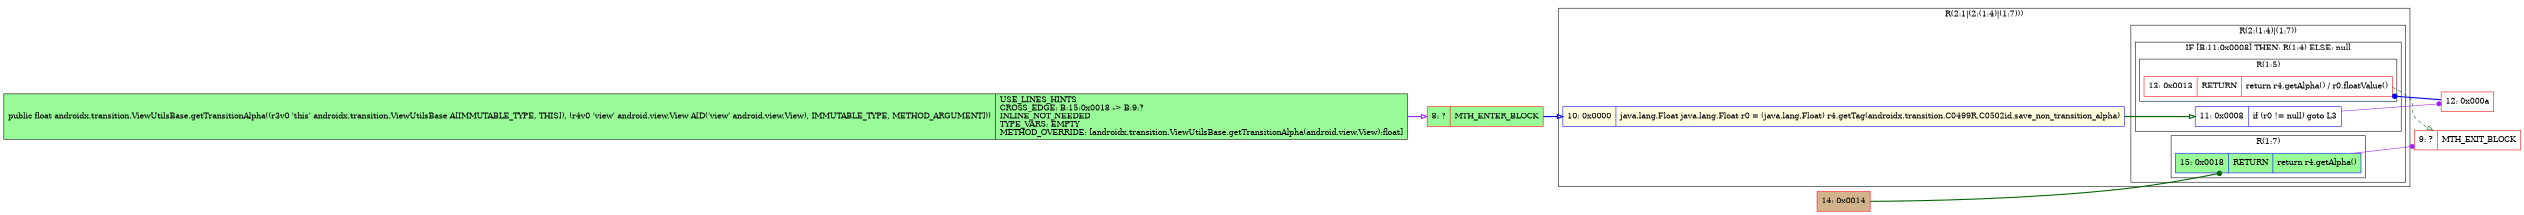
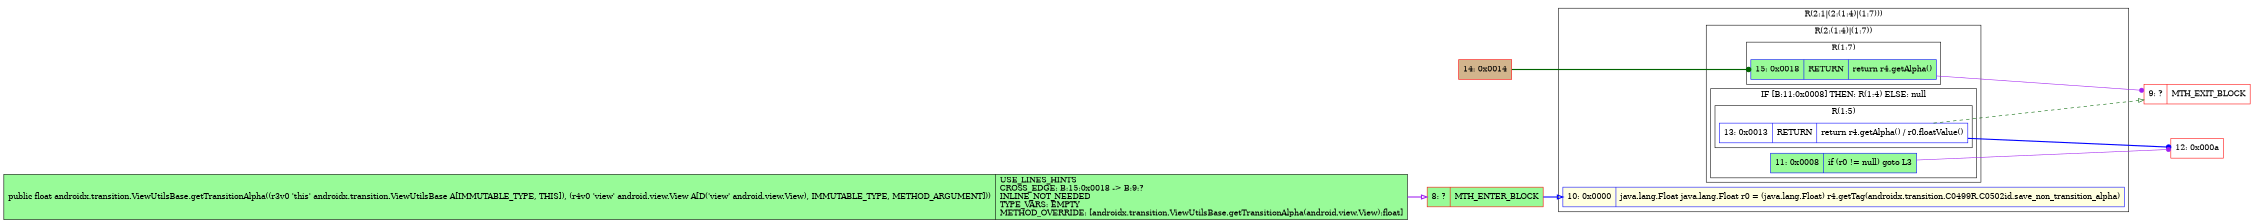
(2268, 86) -> (1844, 133)
(2419, 98) -> (2067, 143)
(2157, 117) -> none
(2268, 117) -> (1844, 163)
